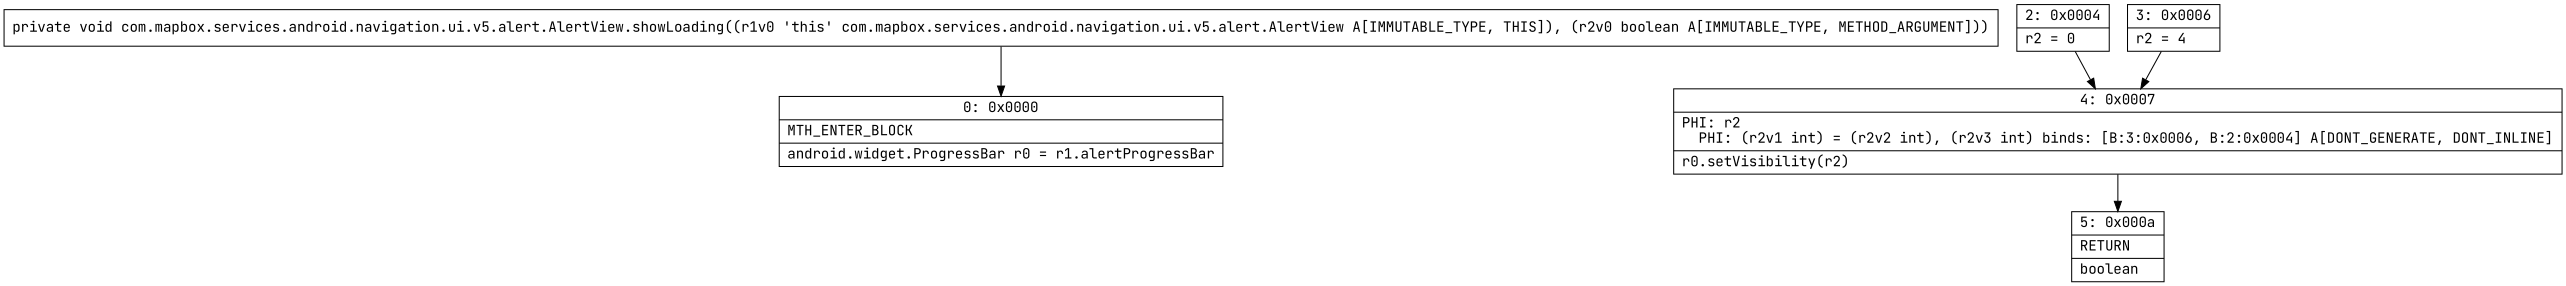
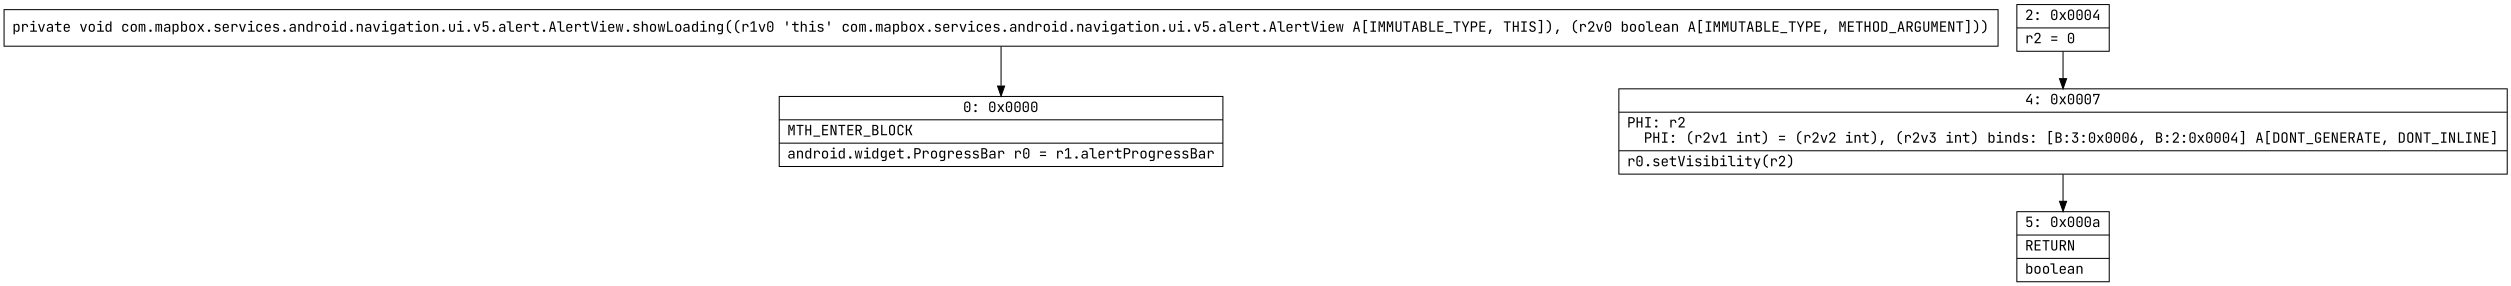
(2174, 28) -> none
